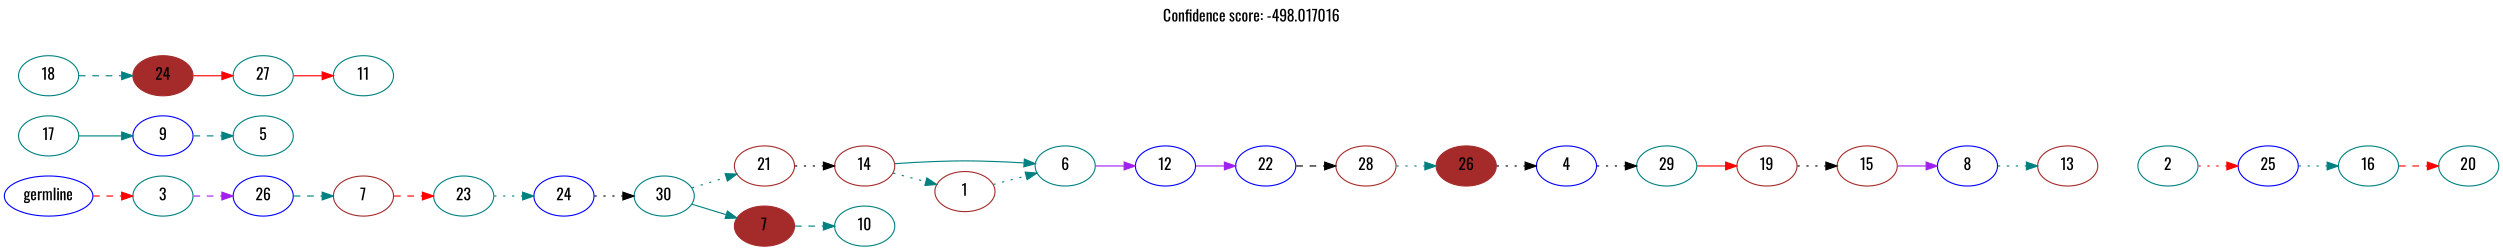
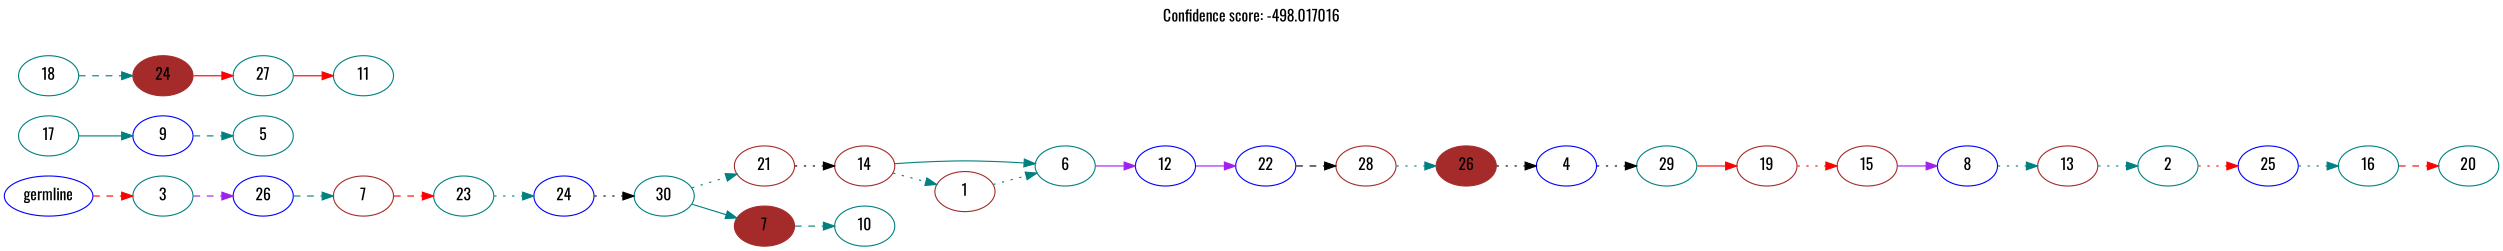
(1812, 166) -> (1812, 166)
none -> (2112, 166)
